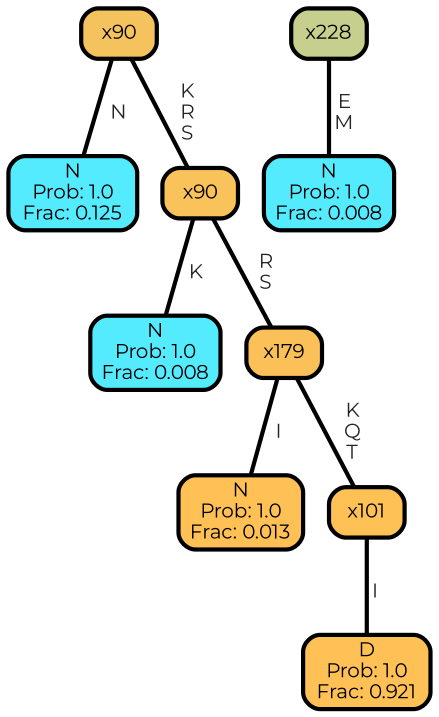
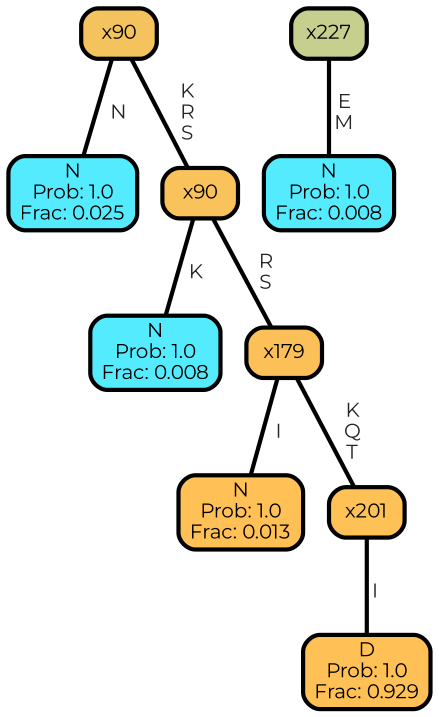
(329, 34) -> (329, 34)
(73, 193) -> (73, 193)
(367, 512) -> (367, 512)
(367, 672) -> (367, 672)
